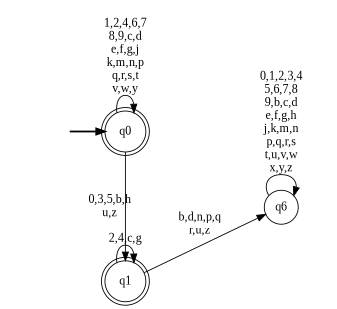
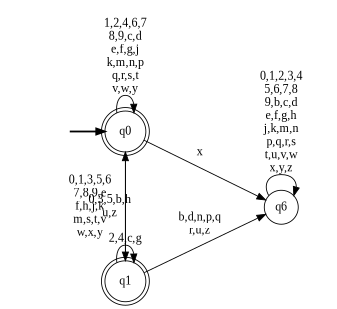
none -> (201, 168)
none -> (125, 211)
